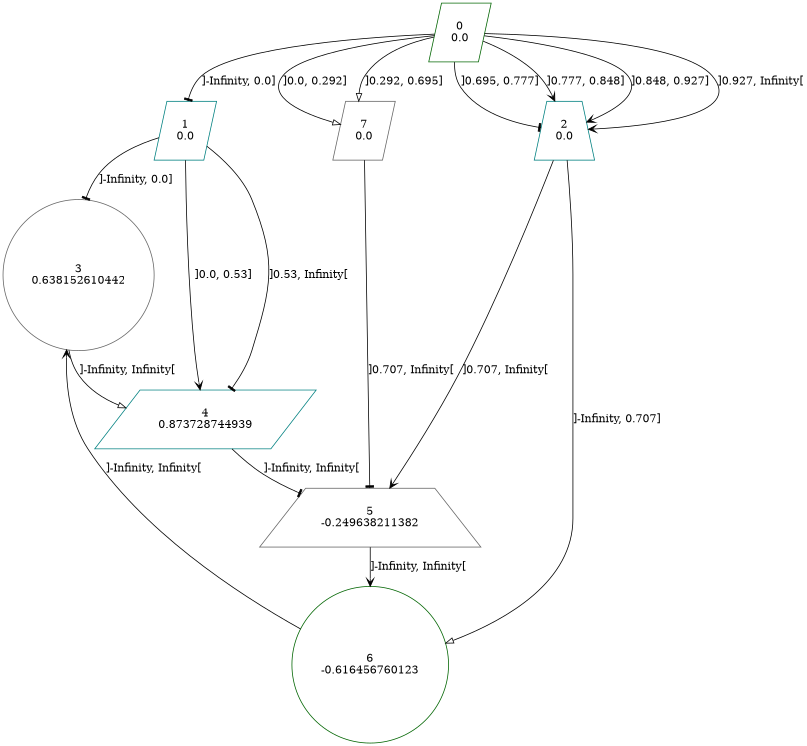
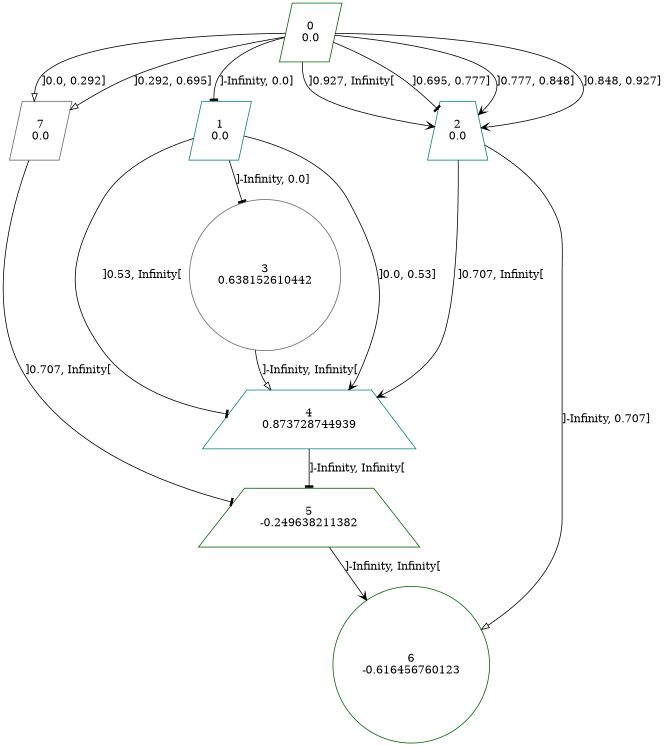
(483, 326) -> (453, 291)
(205, 419) -> (309, 419)
(370, 518) -> (309, 518)
(148, 519) -> none
